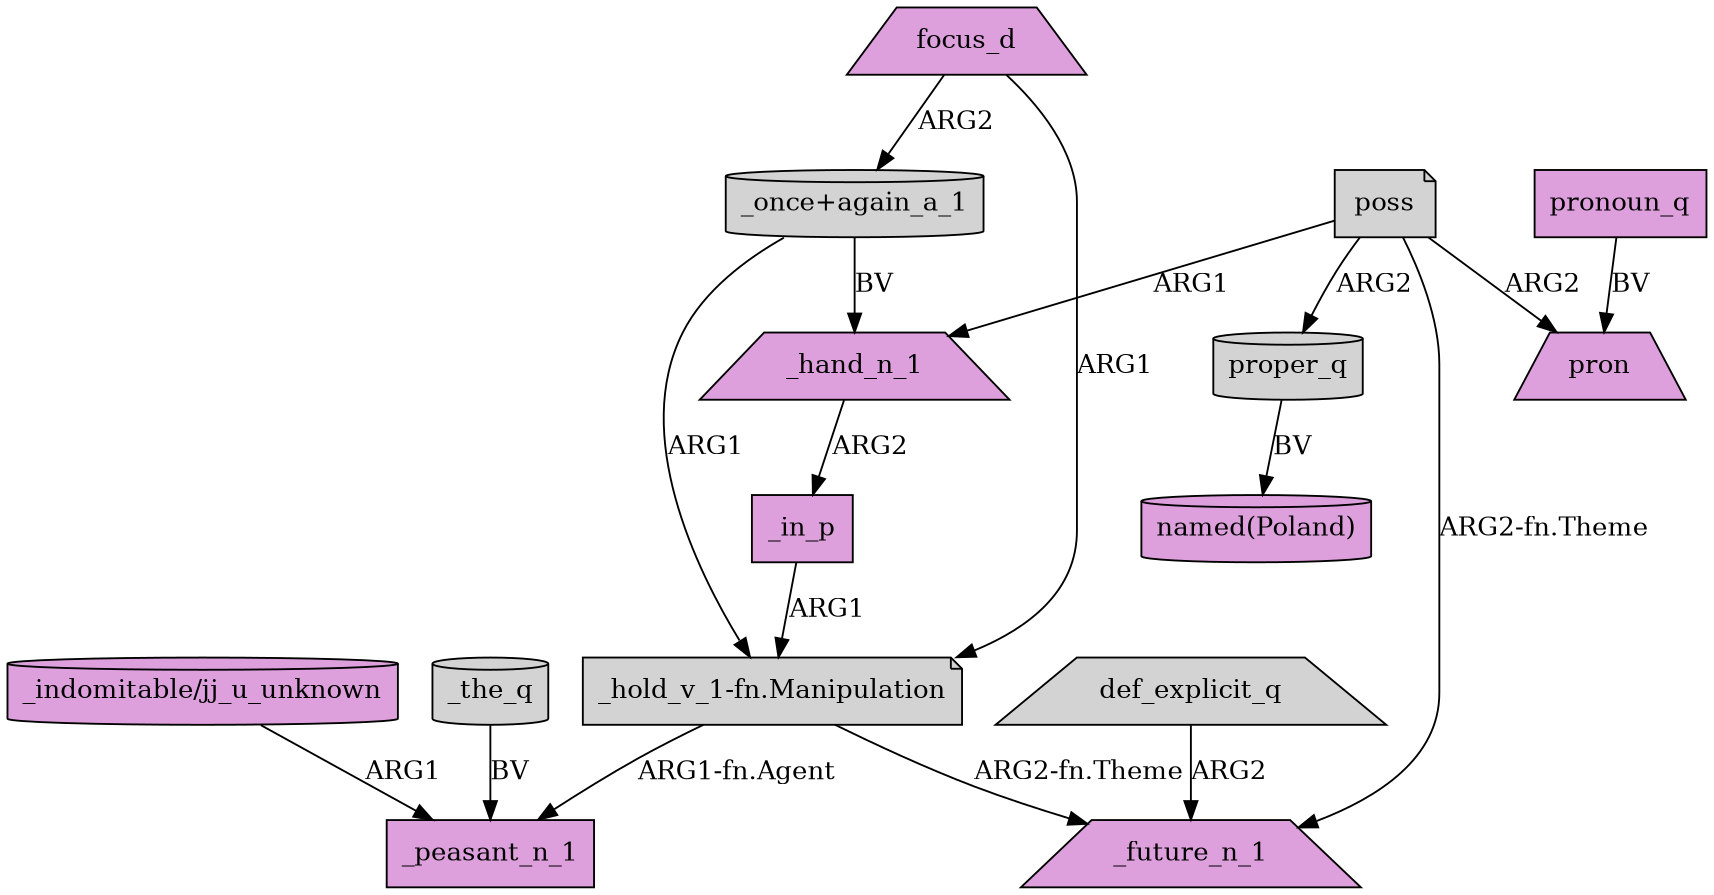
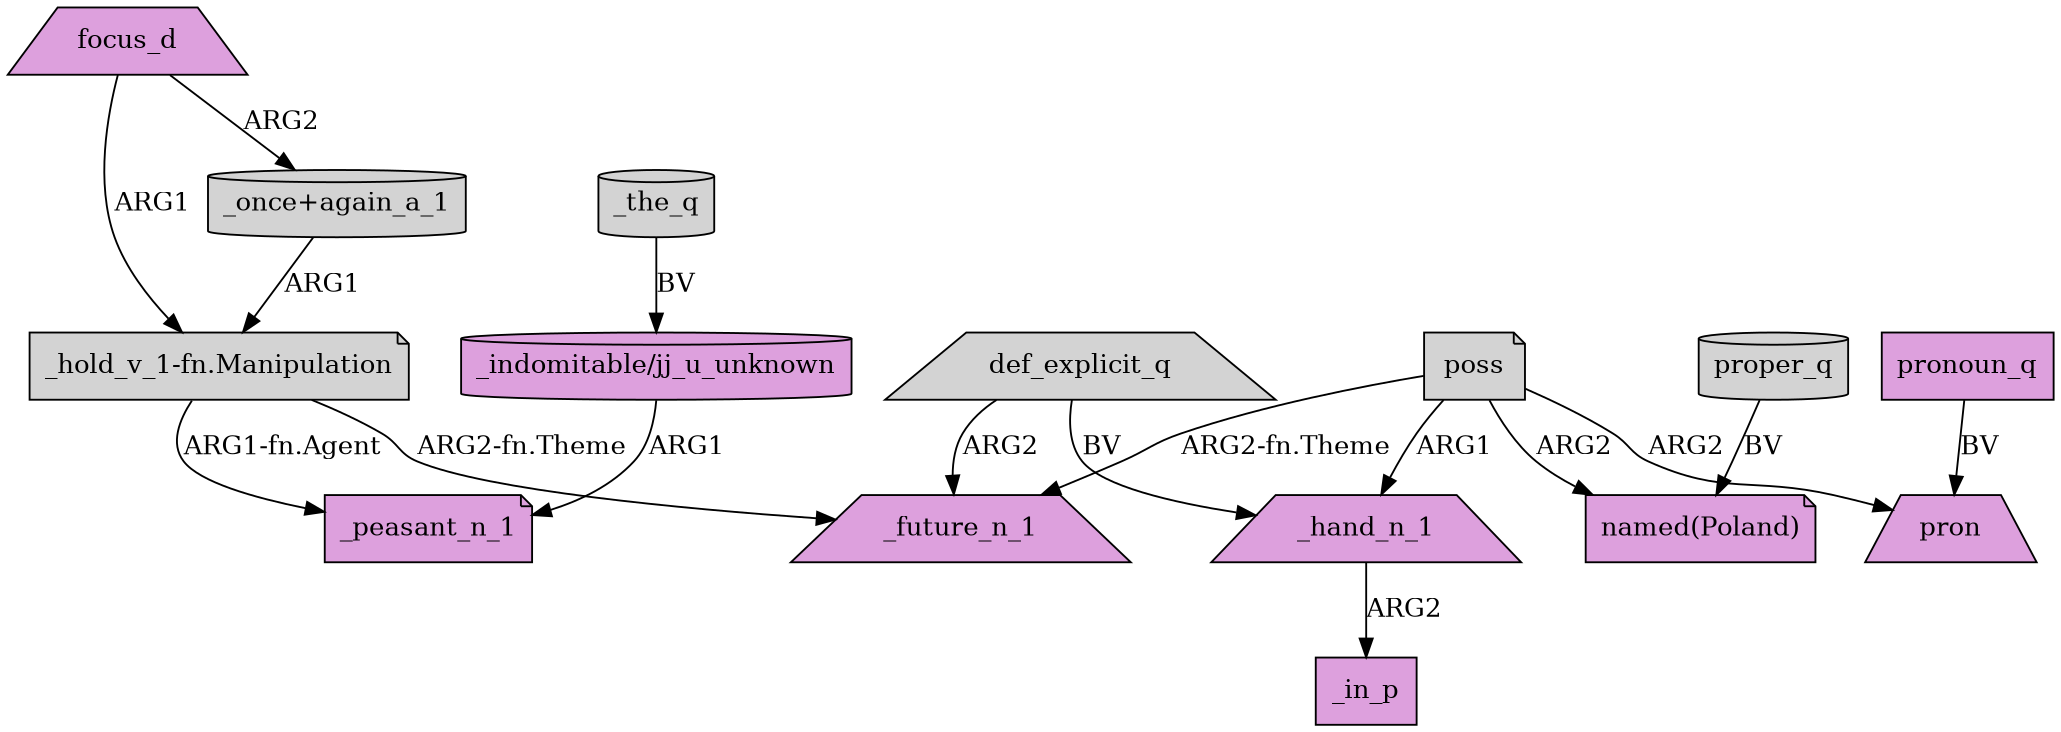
(1334, 275) -> (1525, 451)
(855, 276) -> (1125, 487)
(1256, 529) -> (1701, 529)
(789, 601) -> none
(490, 763) -> (656, 276)
(490, 854) -> (428, 529)
